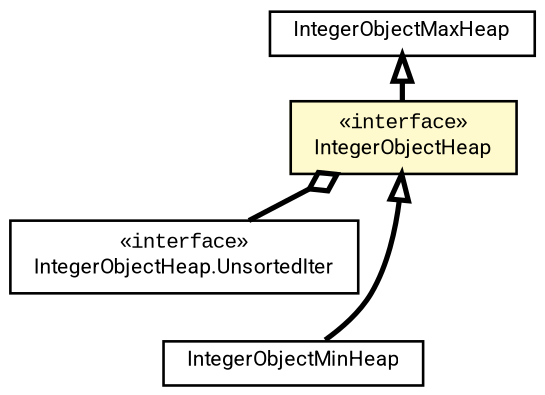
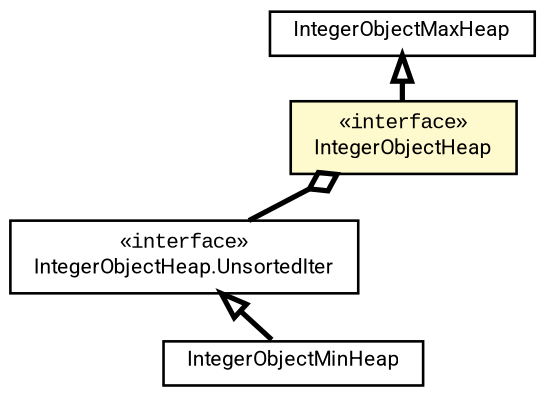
(378, 279) -> (256, 326)
